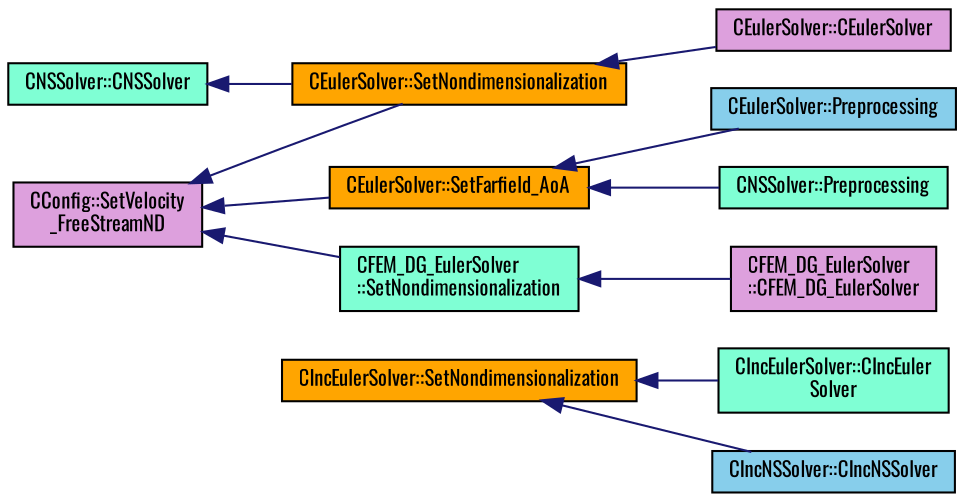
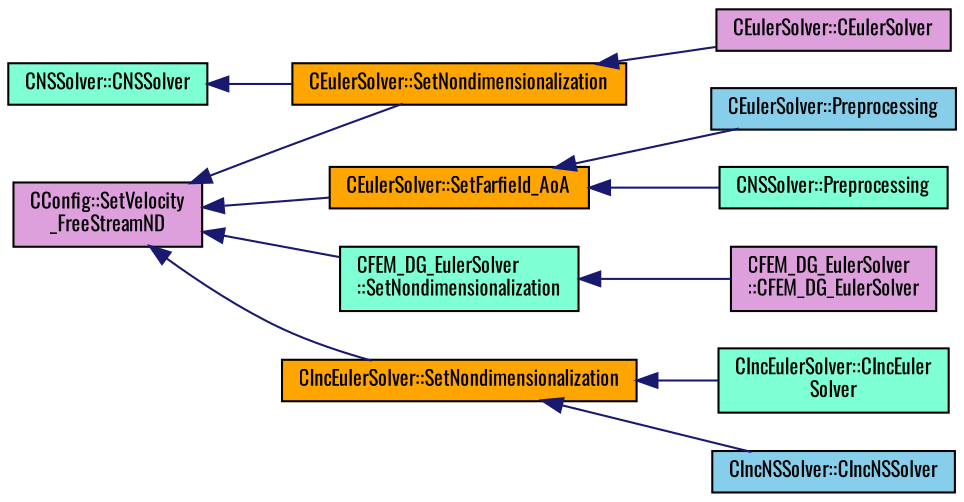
none -> (264, 320)
